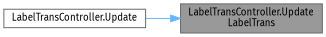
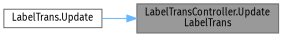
(75, 18) -> (53, 18)
